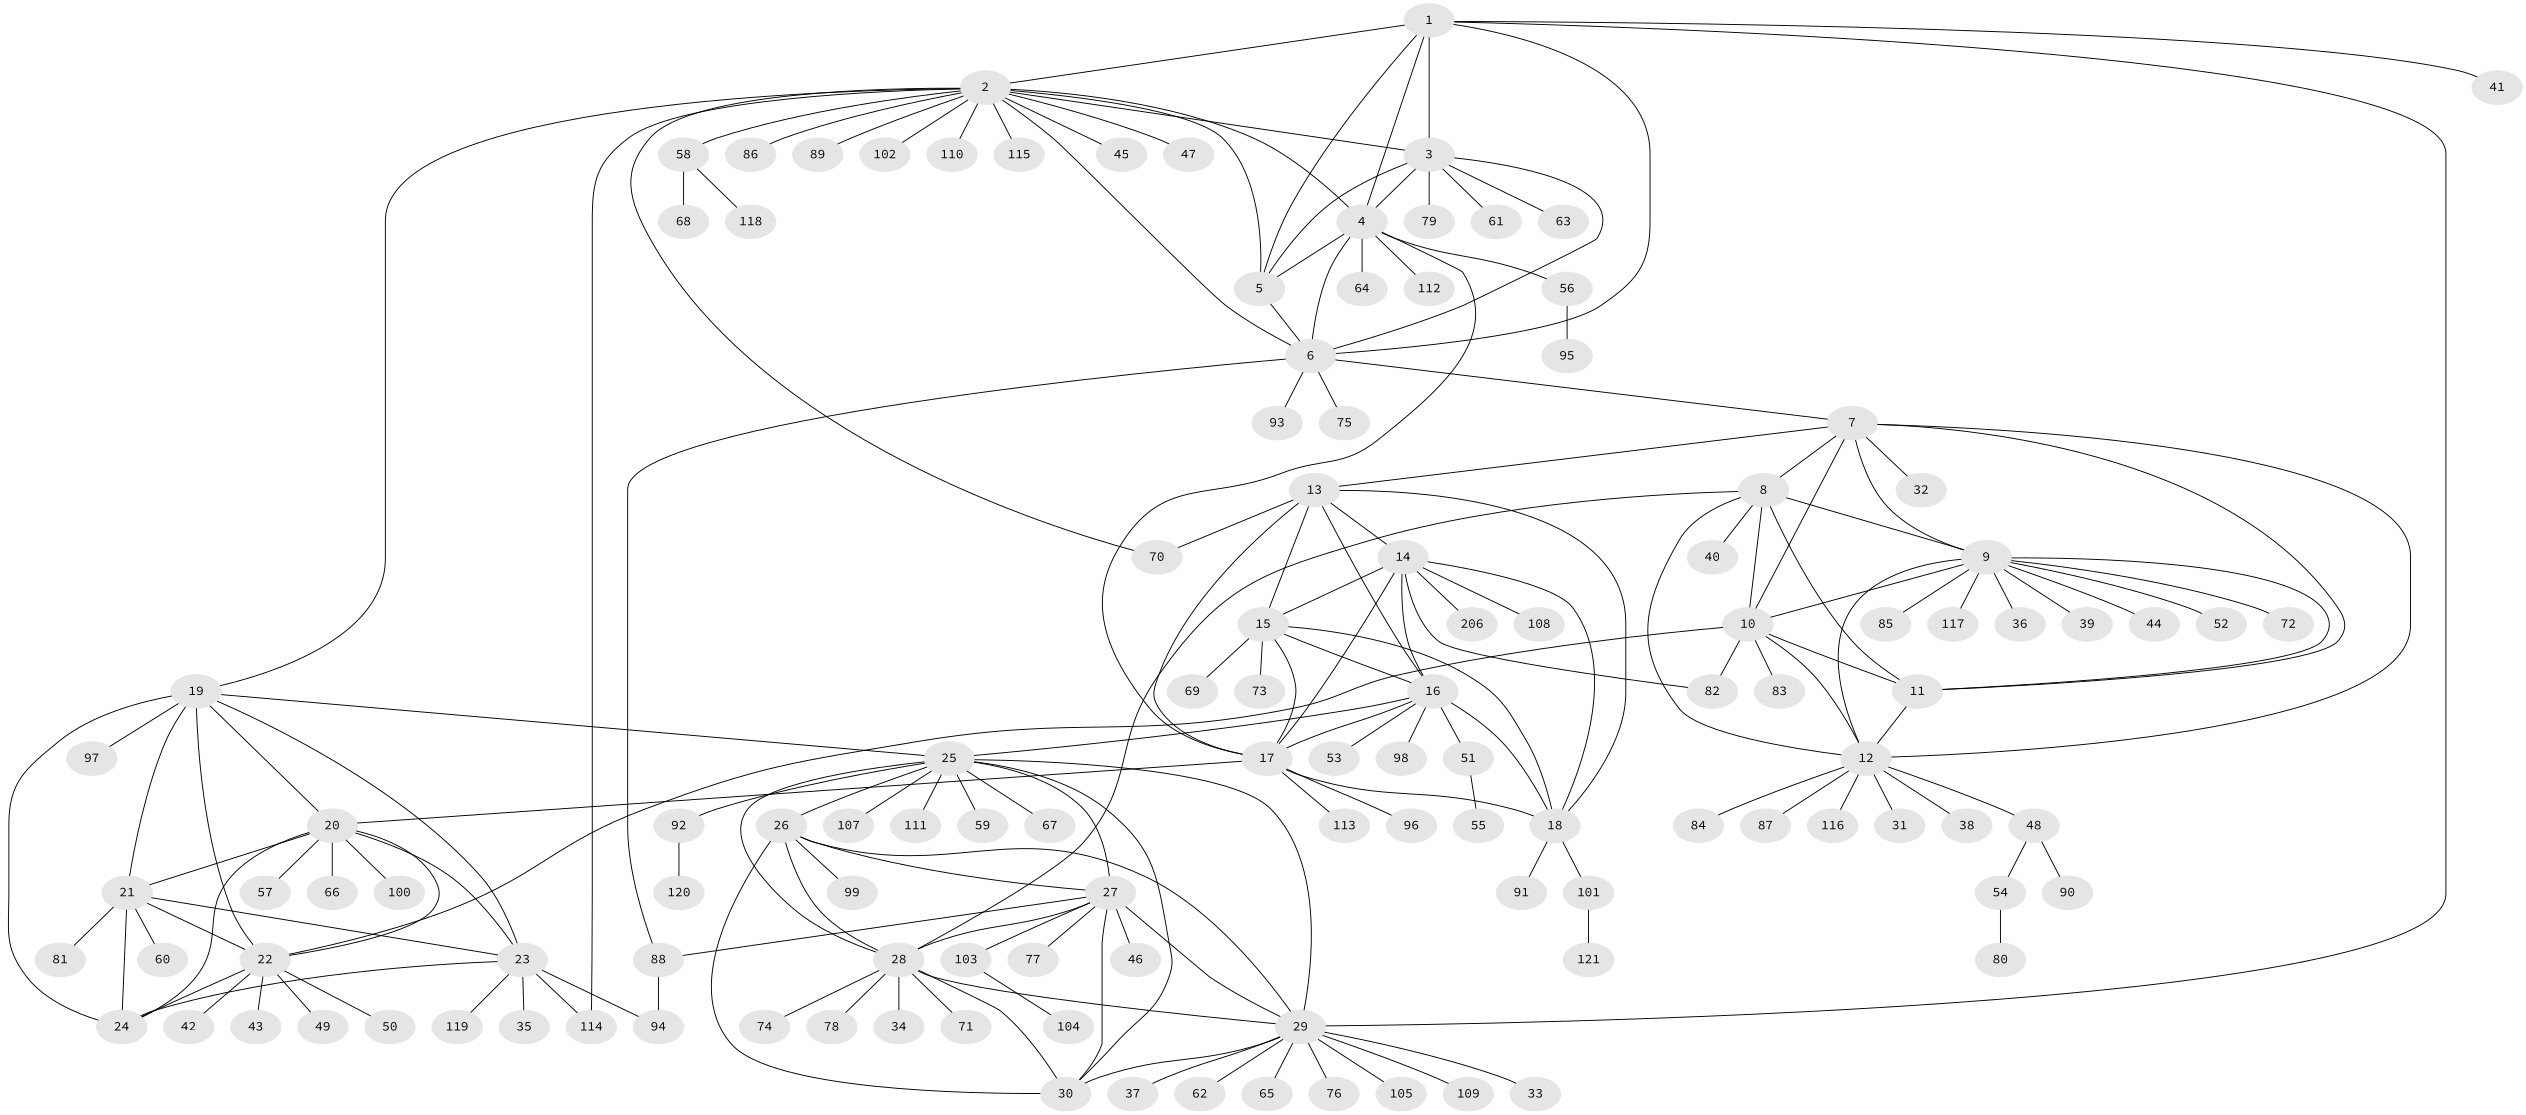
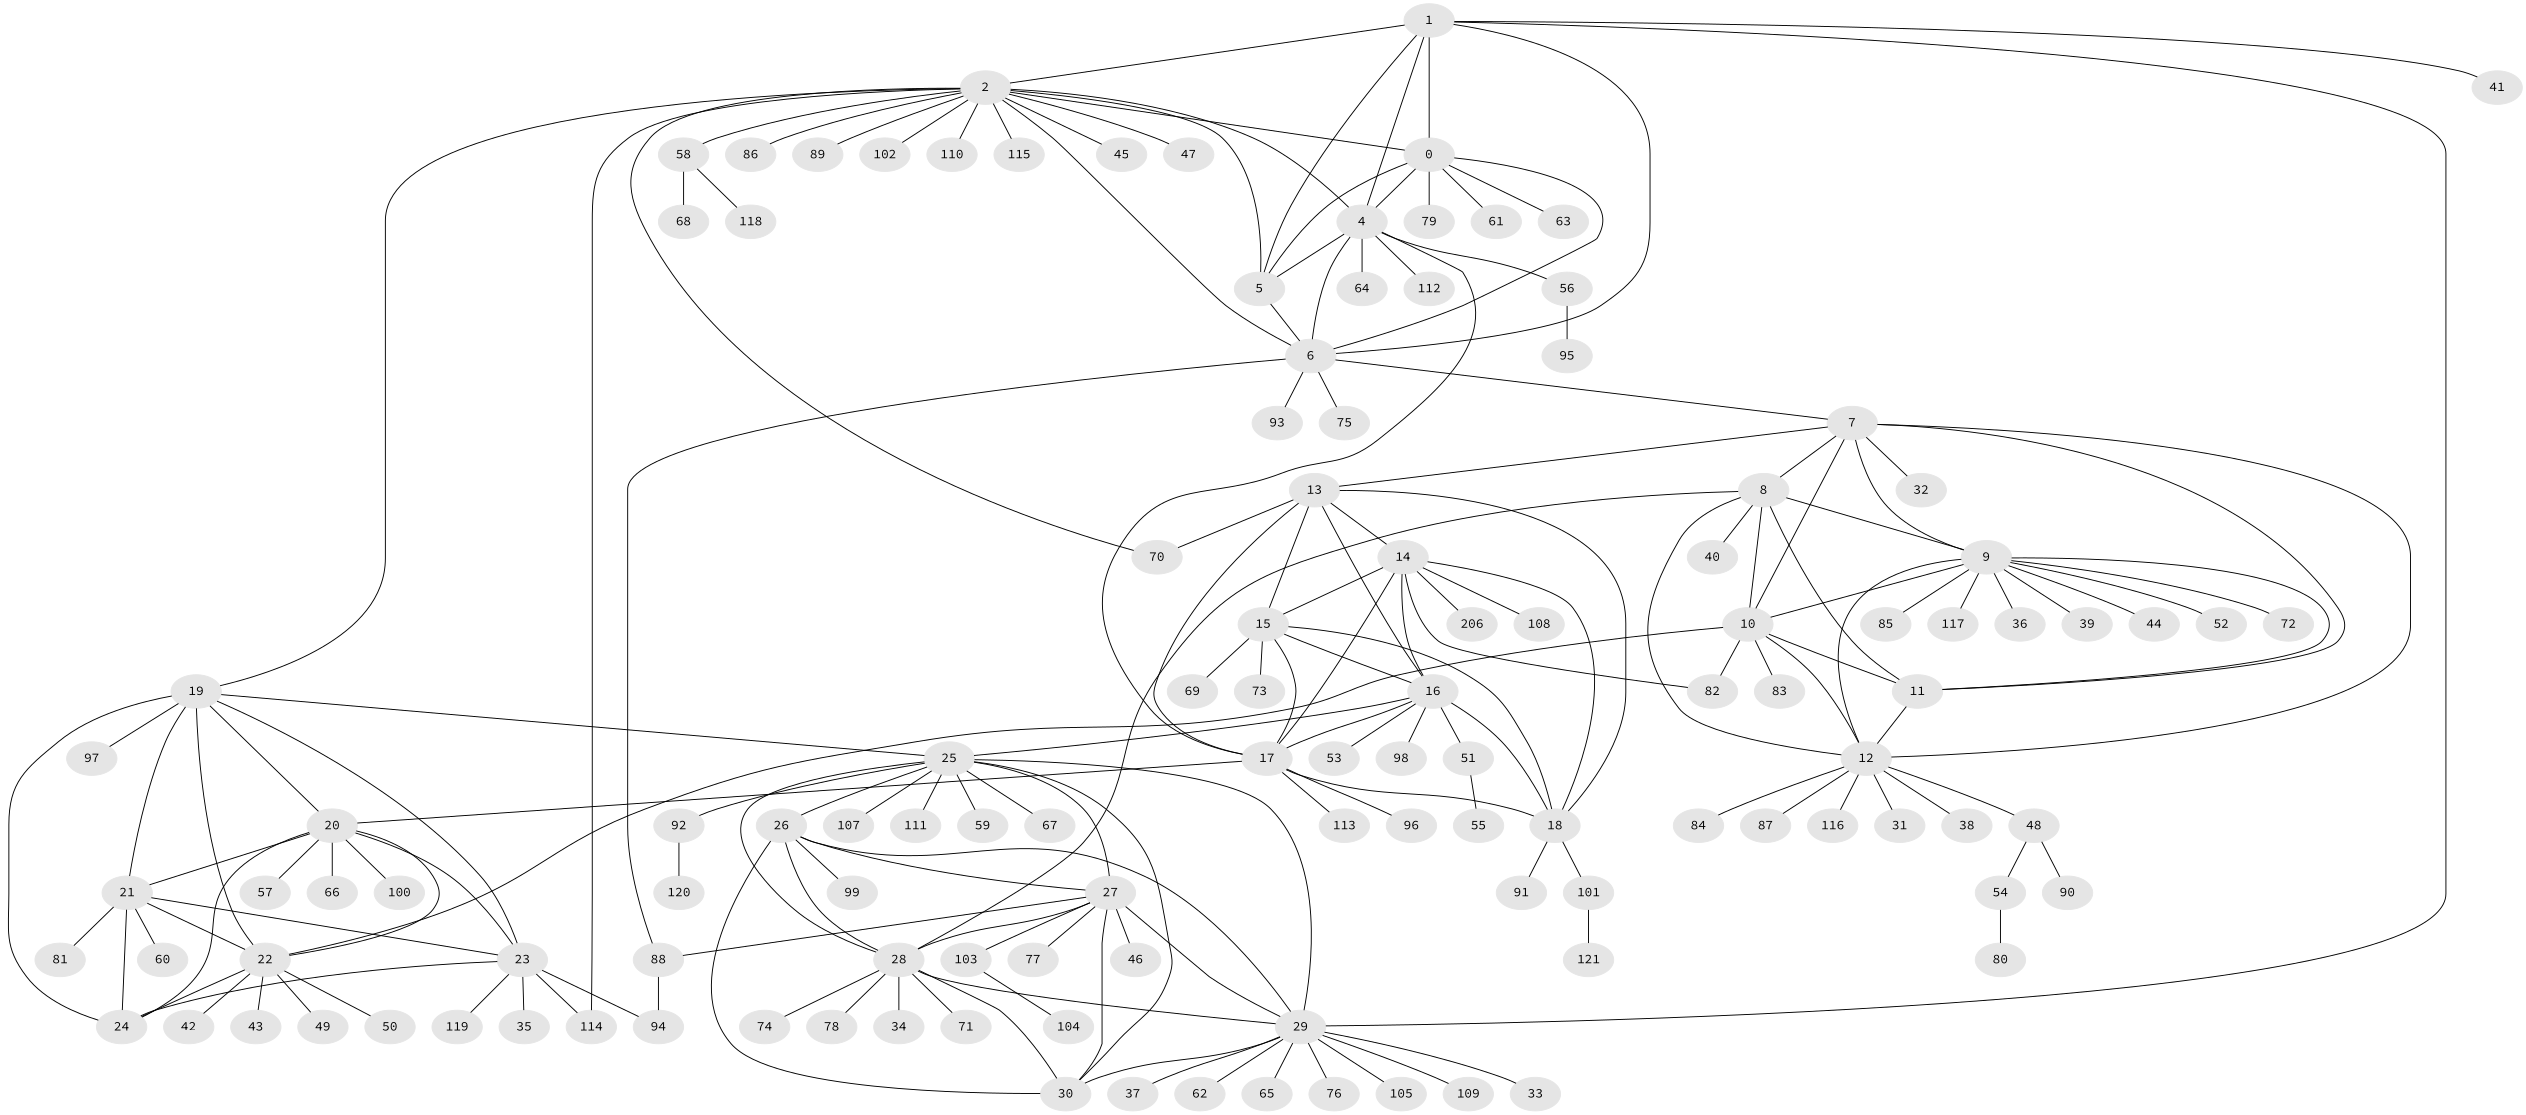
(1429, 155) -> (1429, 155)
